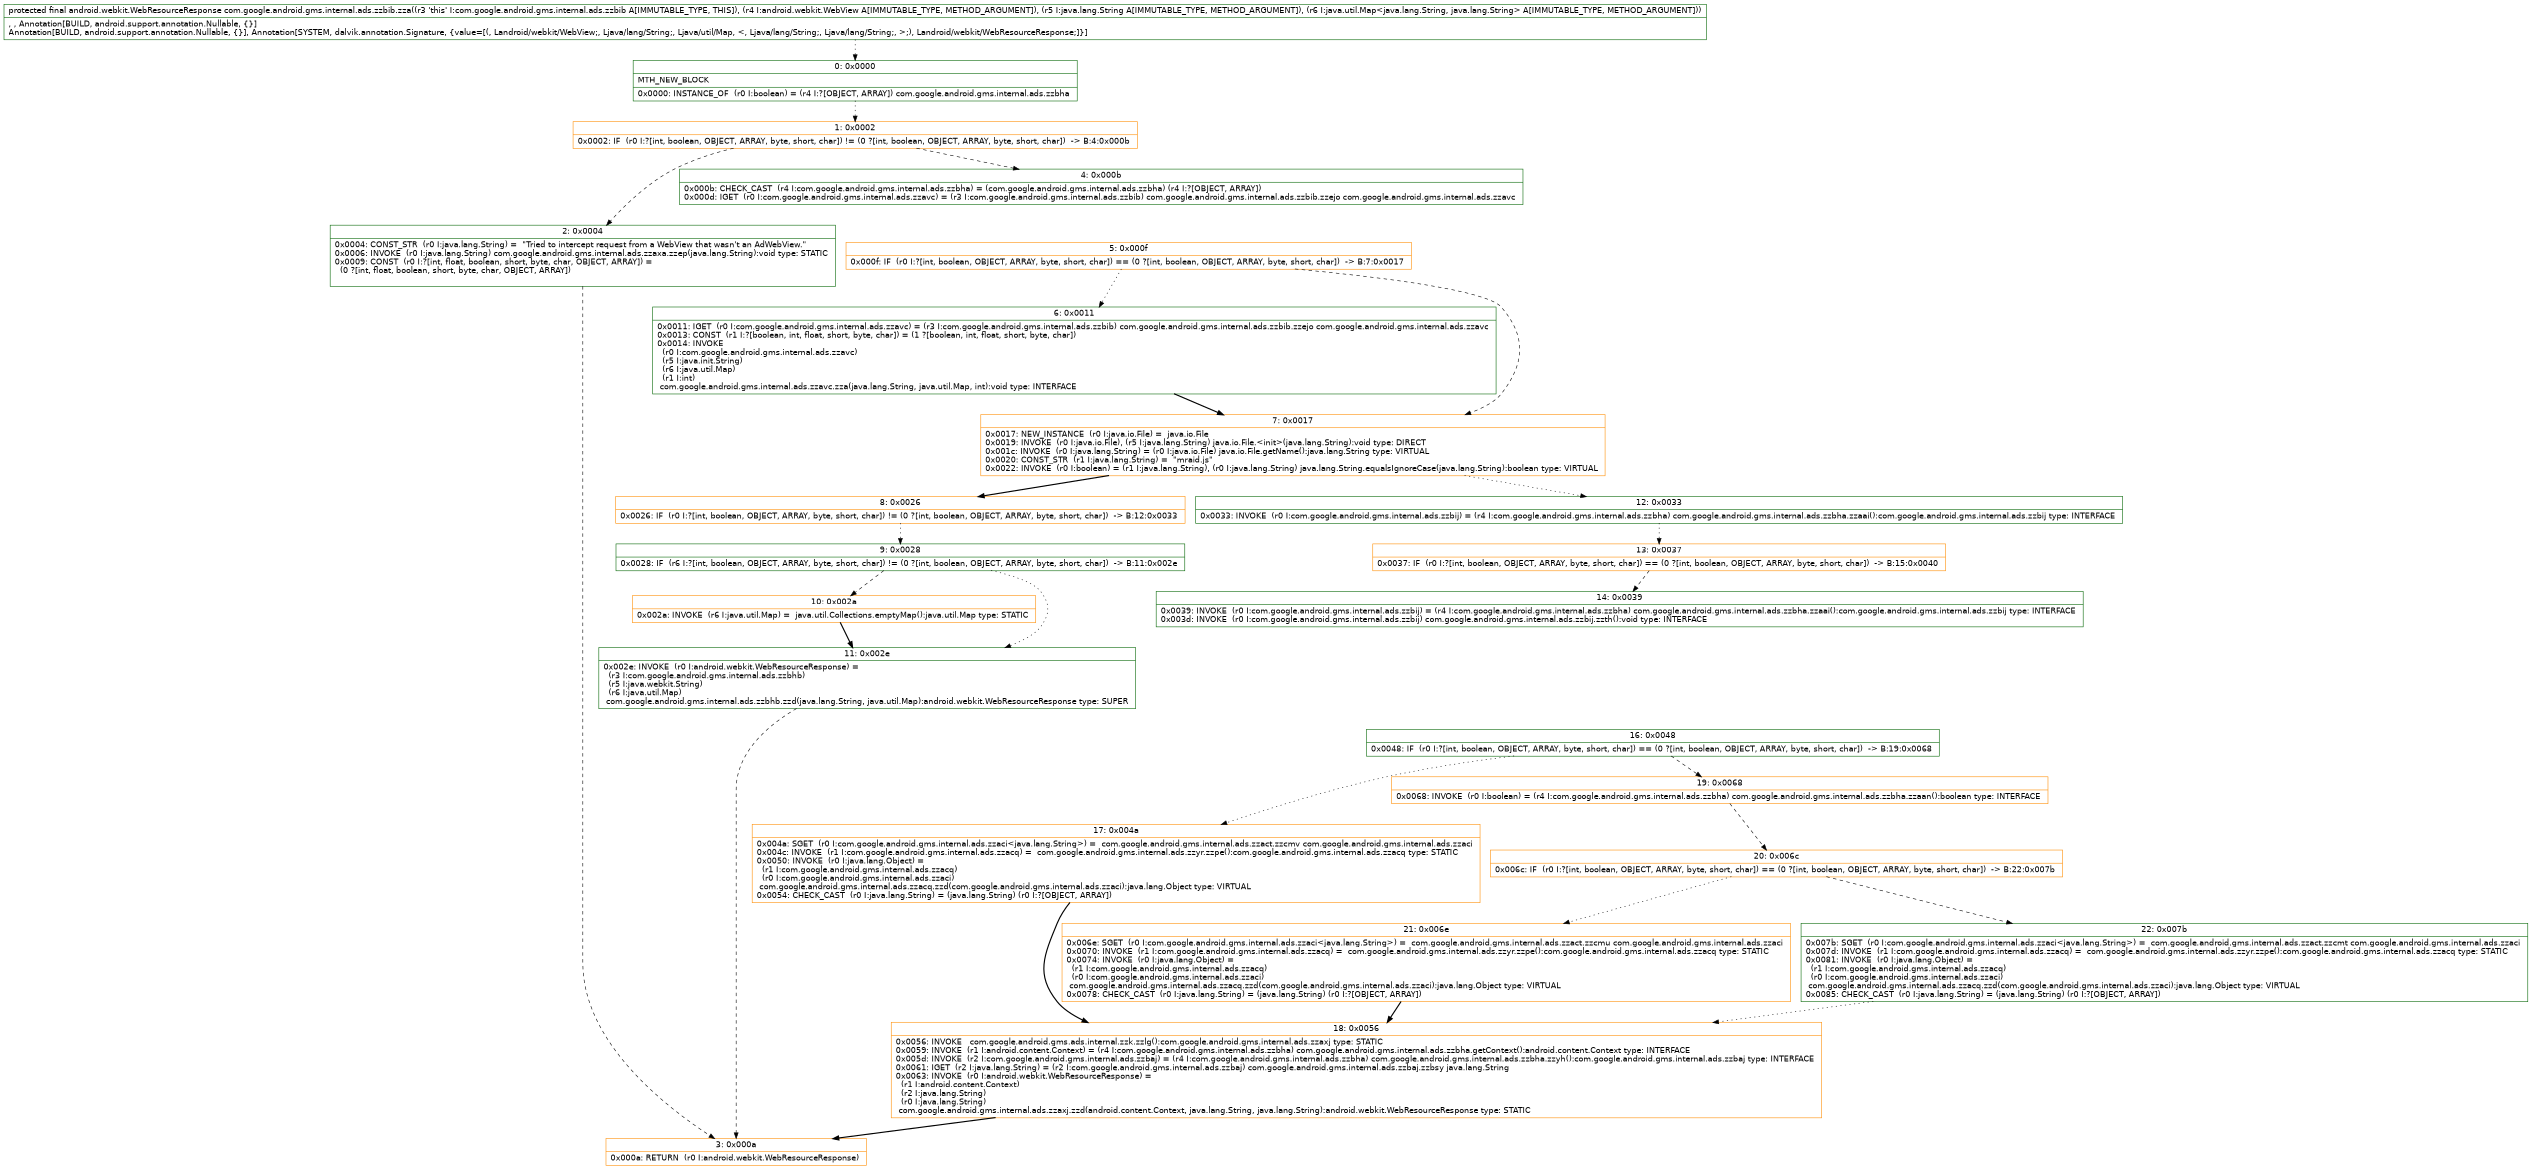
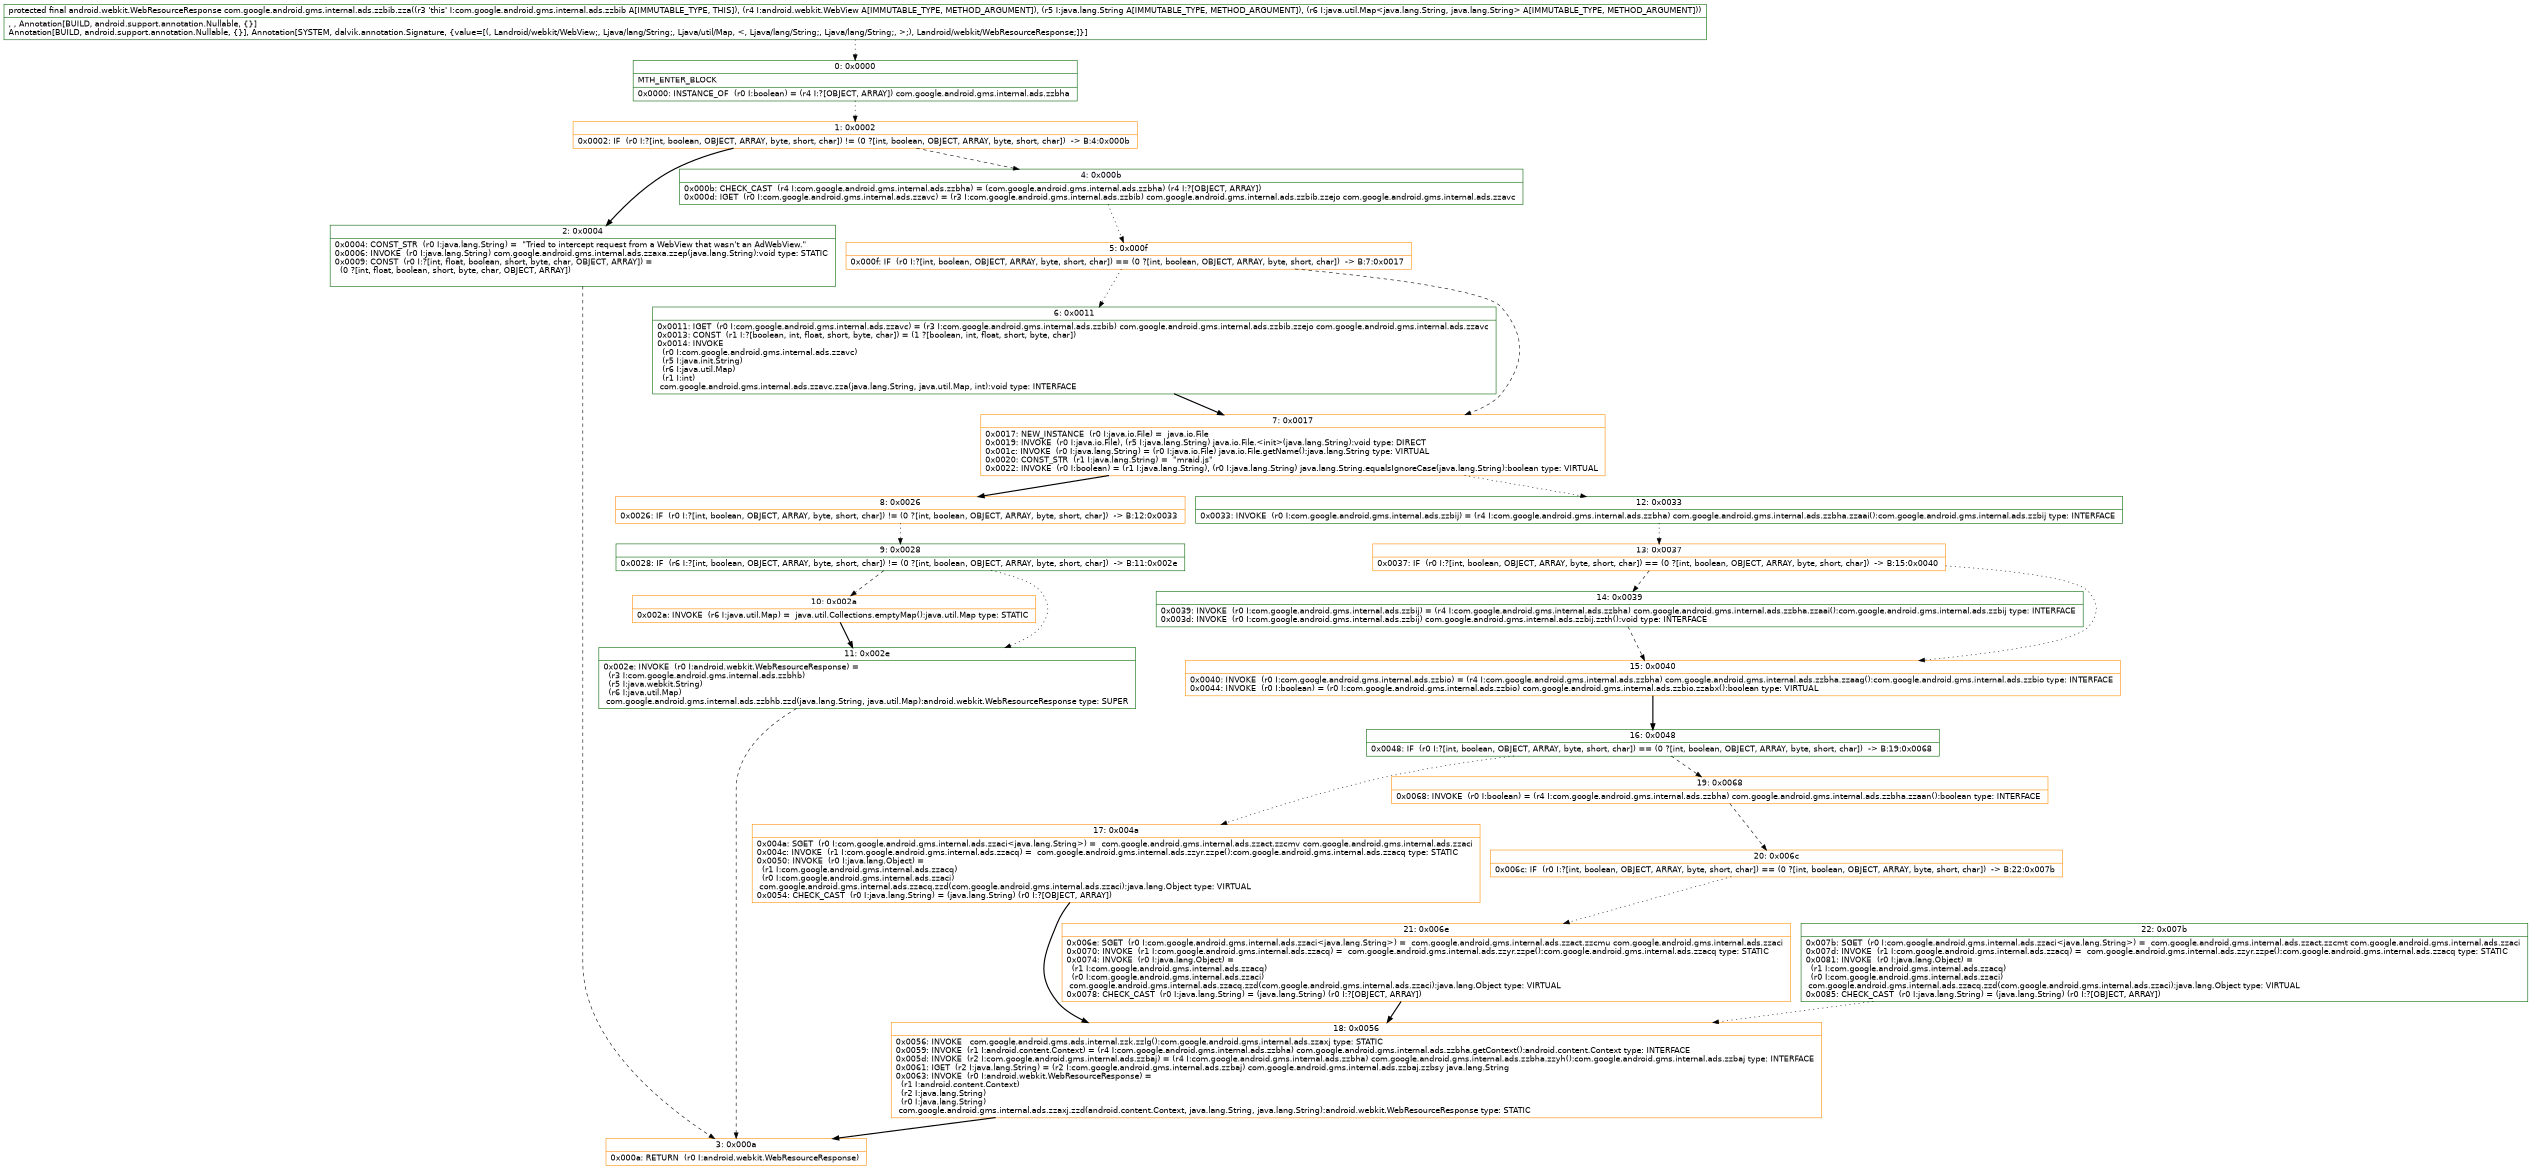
(674, 80) -> (678, 80)
(666, 174) -> (666, 174)
none -> (1115, 221)
none -> (1653, 678)
(1917, 899) -> none
